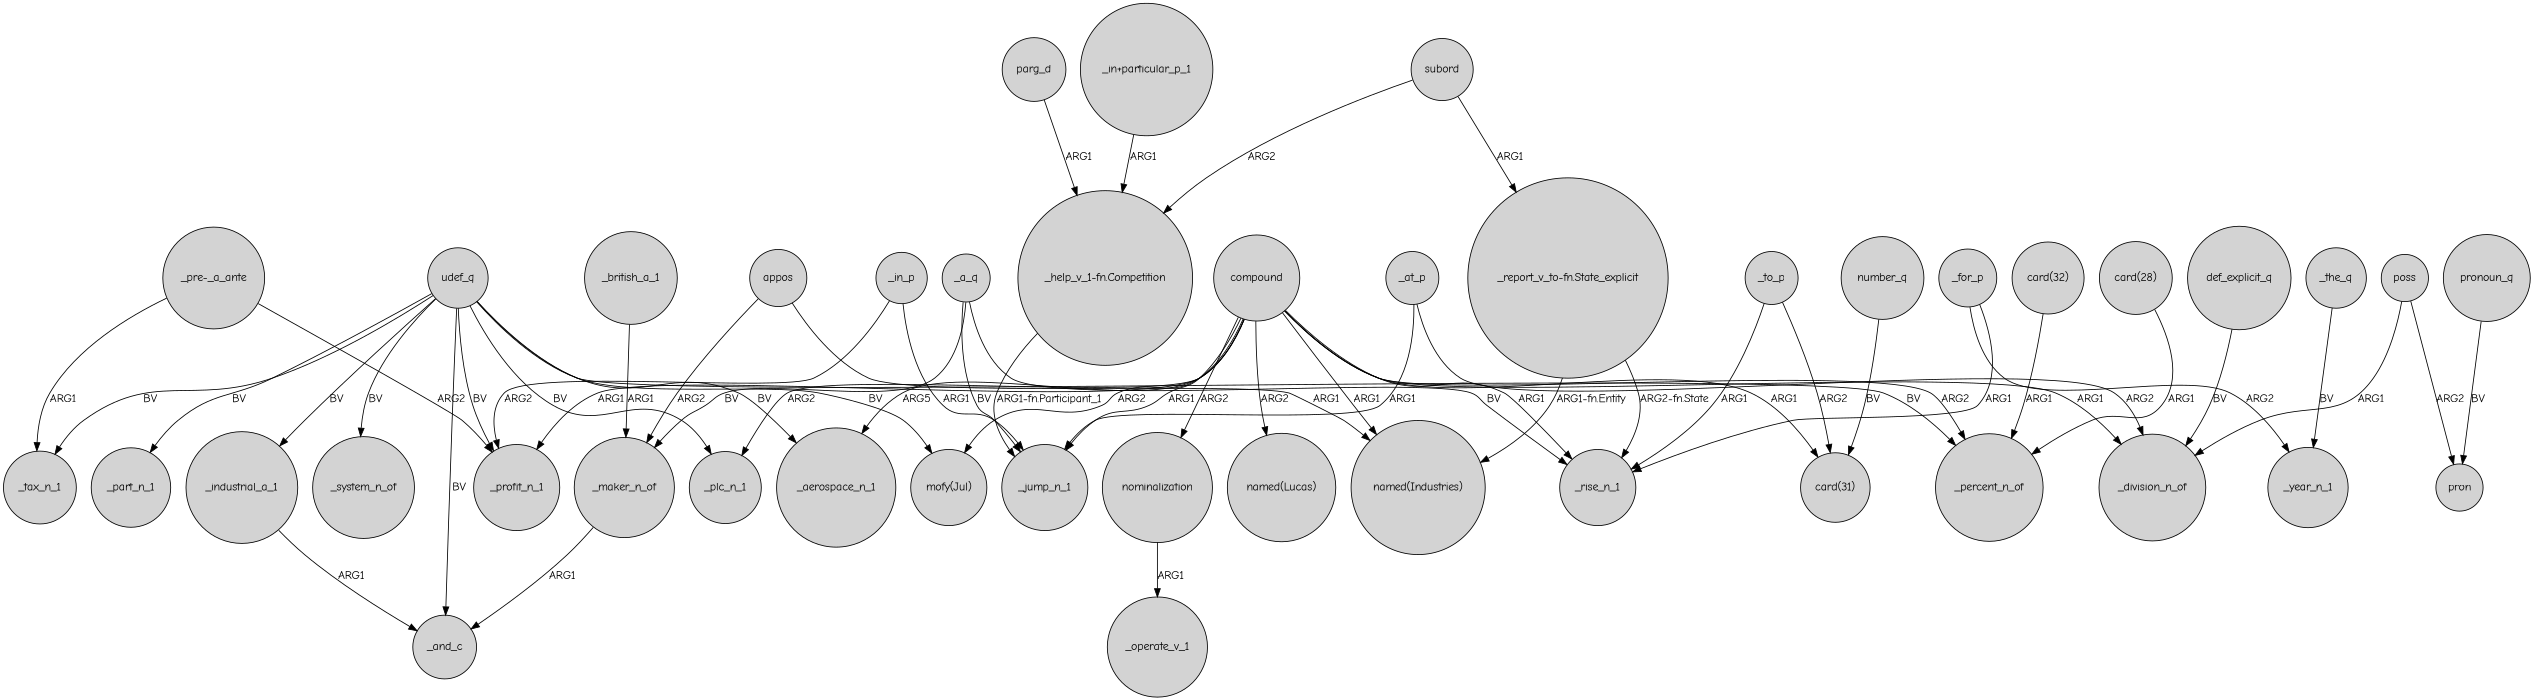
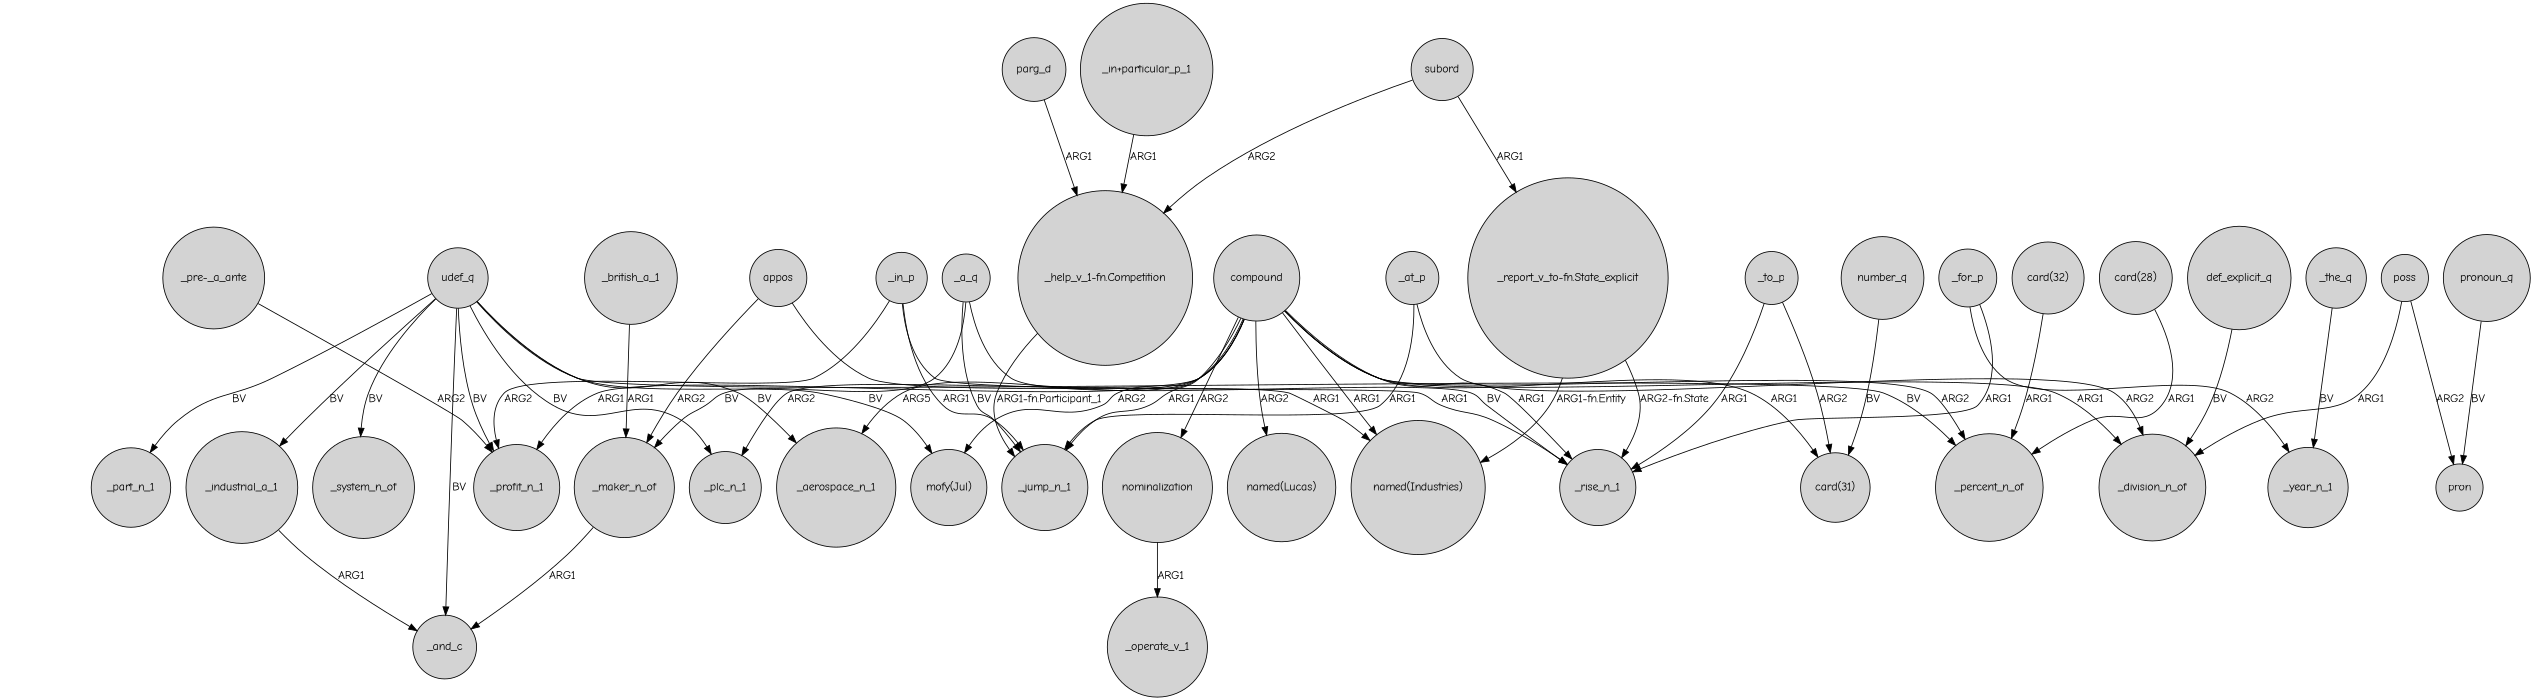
none -> (1214, 389)
(40, 488) -> none
